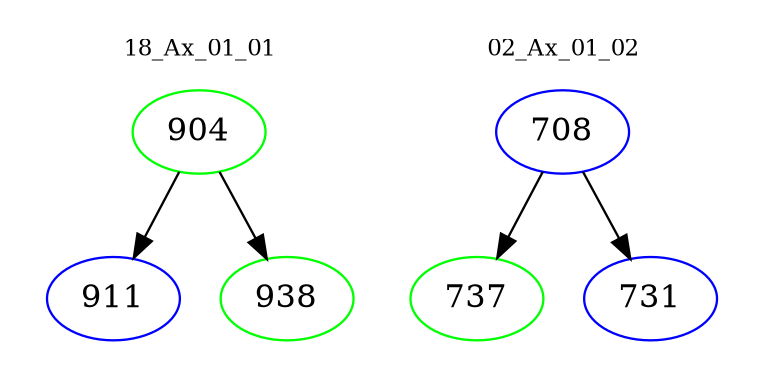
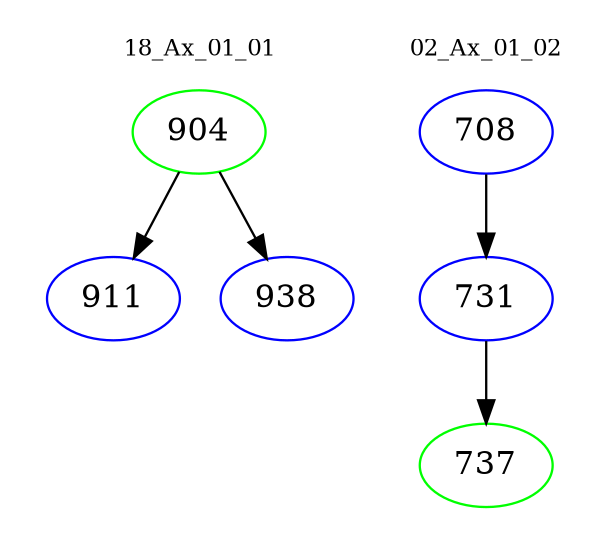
(526, 204) -> (486, 371)
(287, 299) -> (287, 299)
